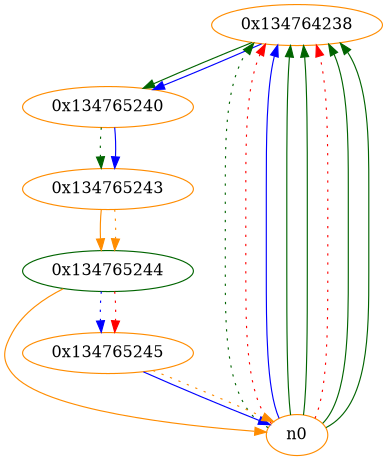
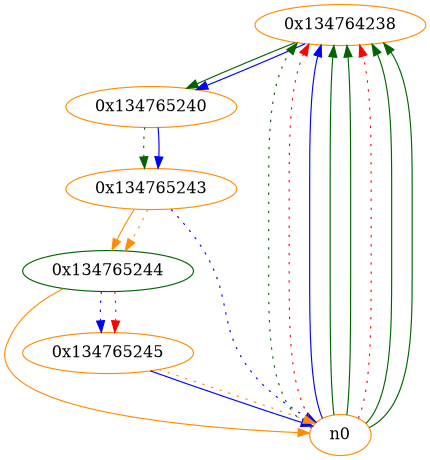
none -> (228, 321)
